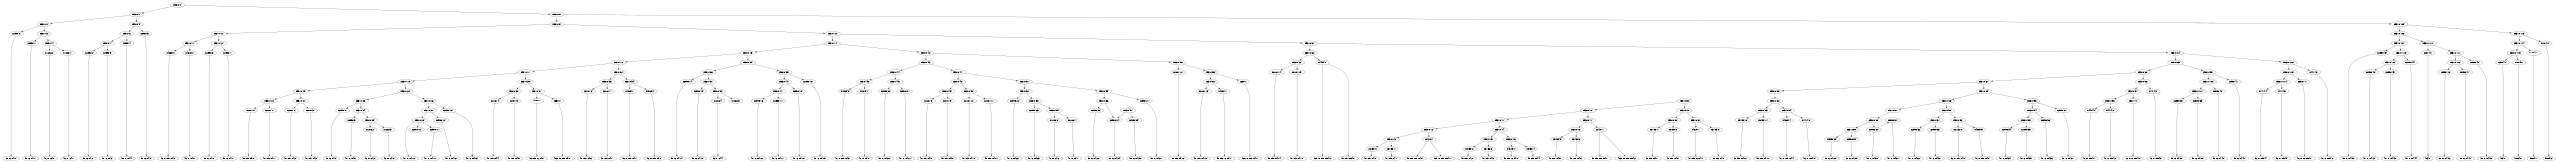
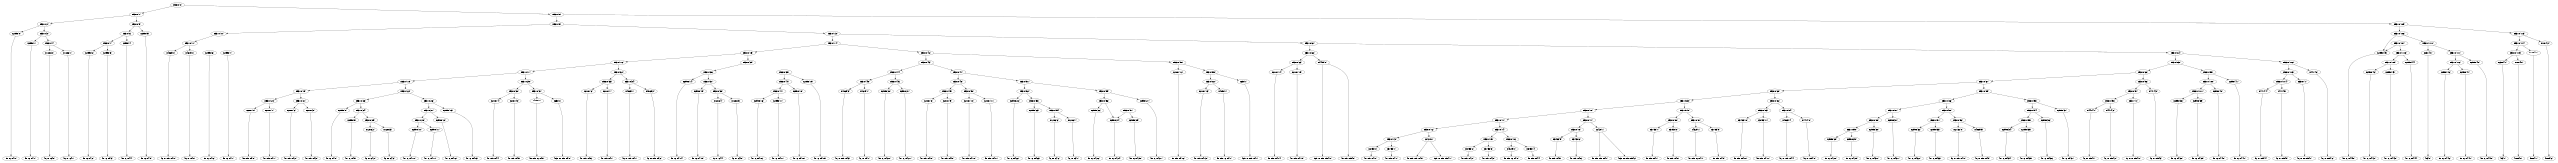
(2399, 38) -> (2389, 42)
(219, 43) -> none
(765, 67) -> none
none -> (1730, 96)
(1883, 125) -> (1893, 115)
(405, 137) -> (413, 143)
none -> (737, 159)
